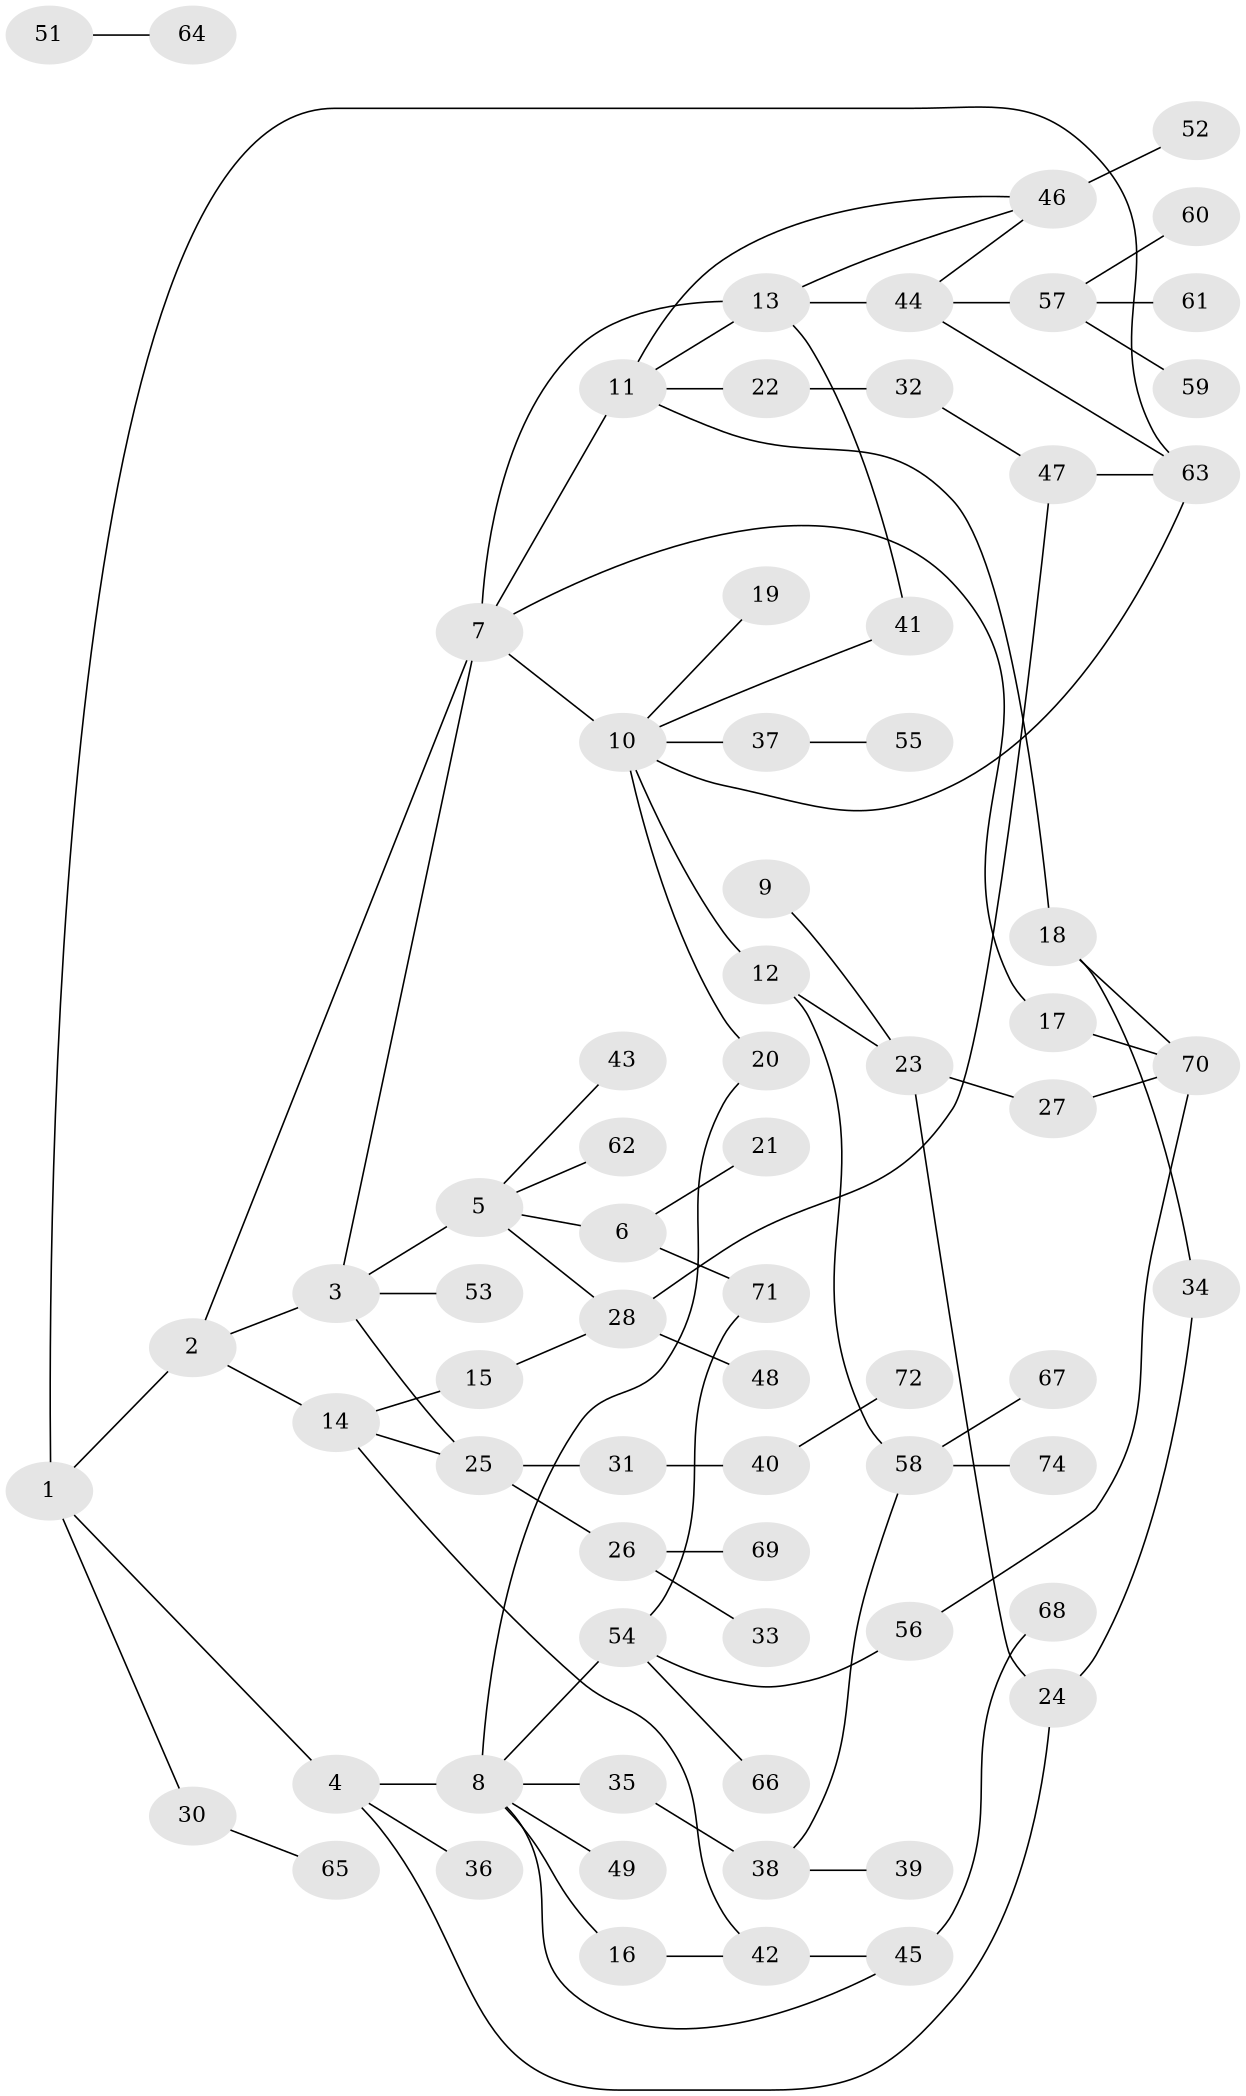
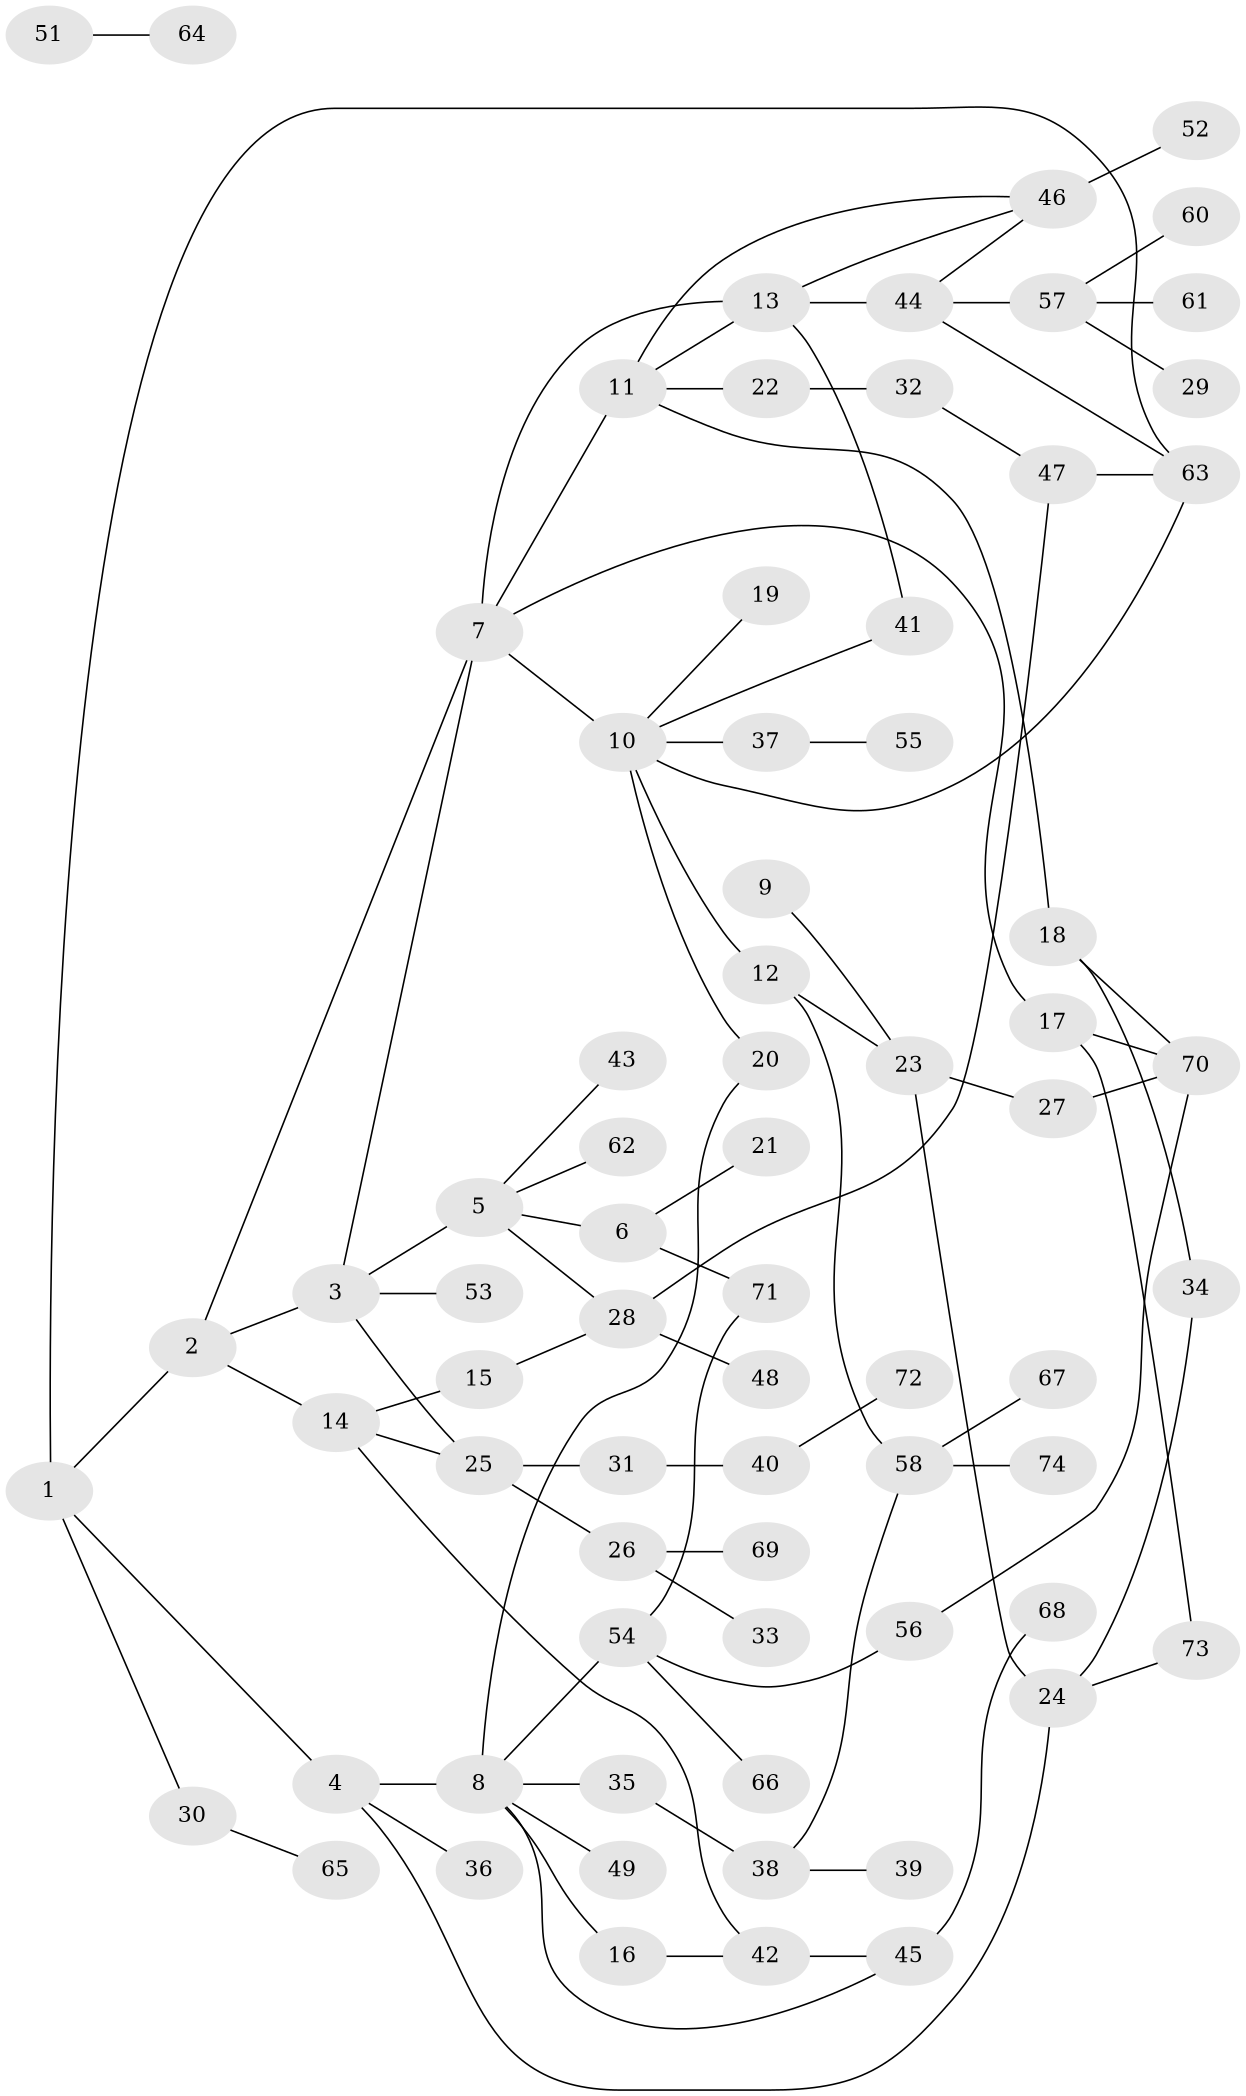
(1196, 389) -> (1196, 389)
none -> (1196, 1650)
